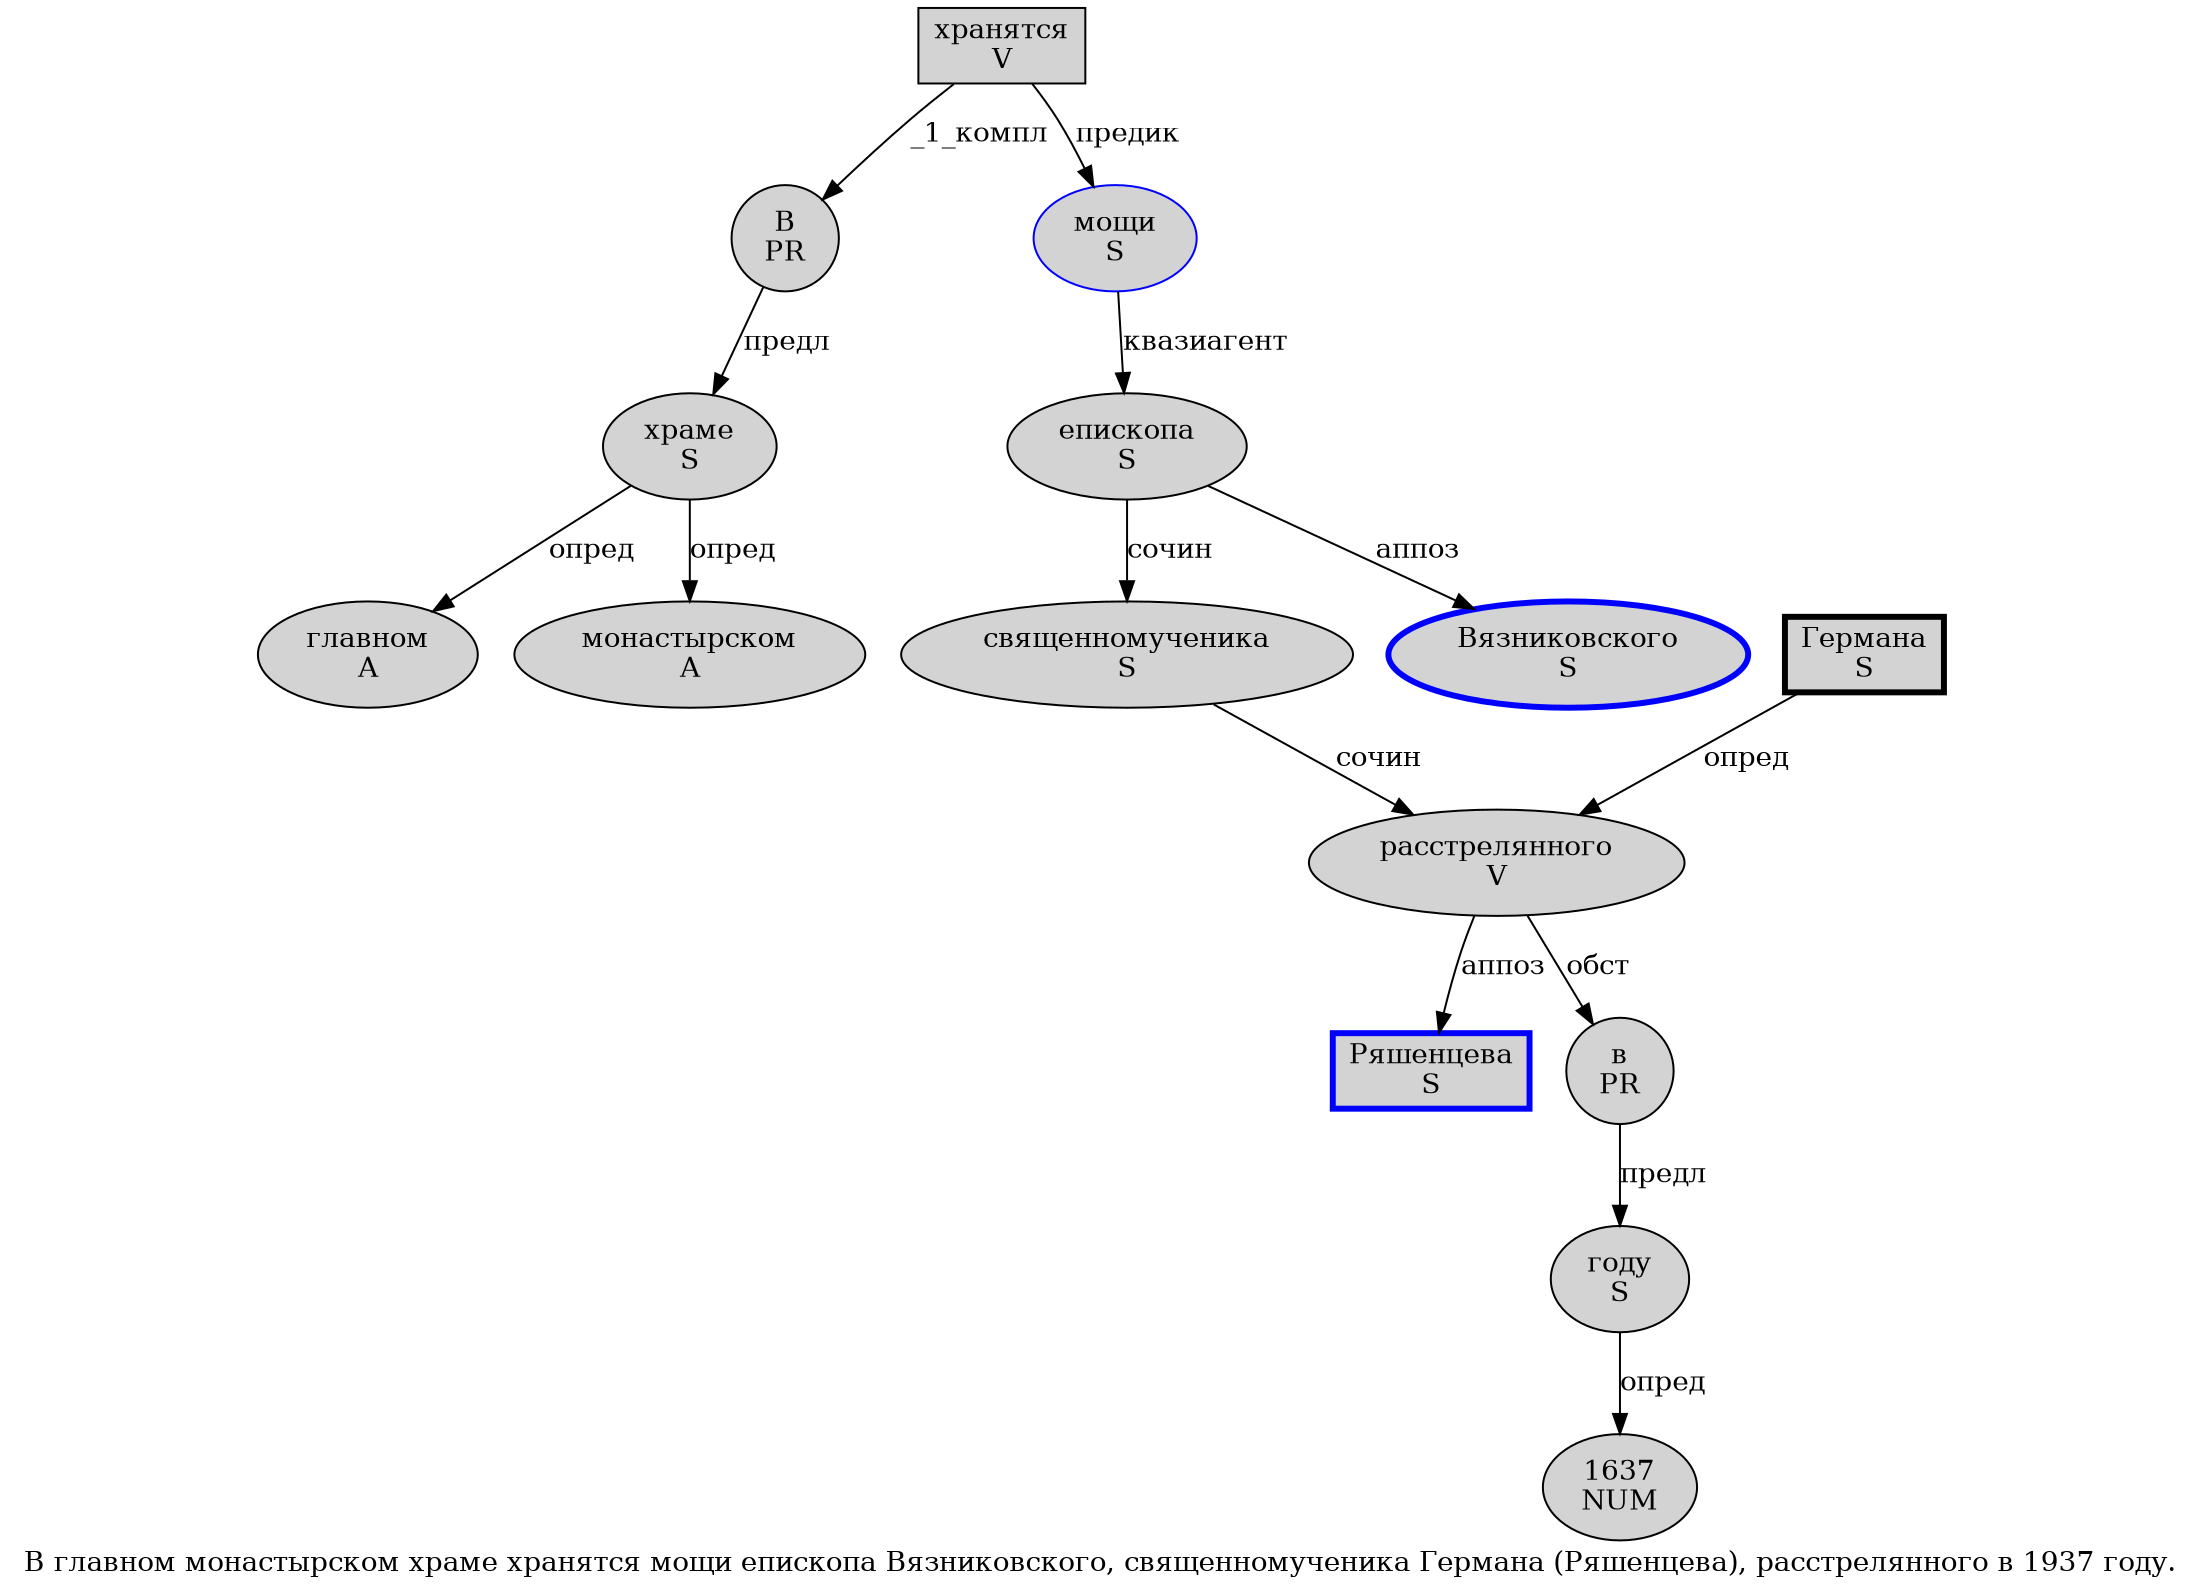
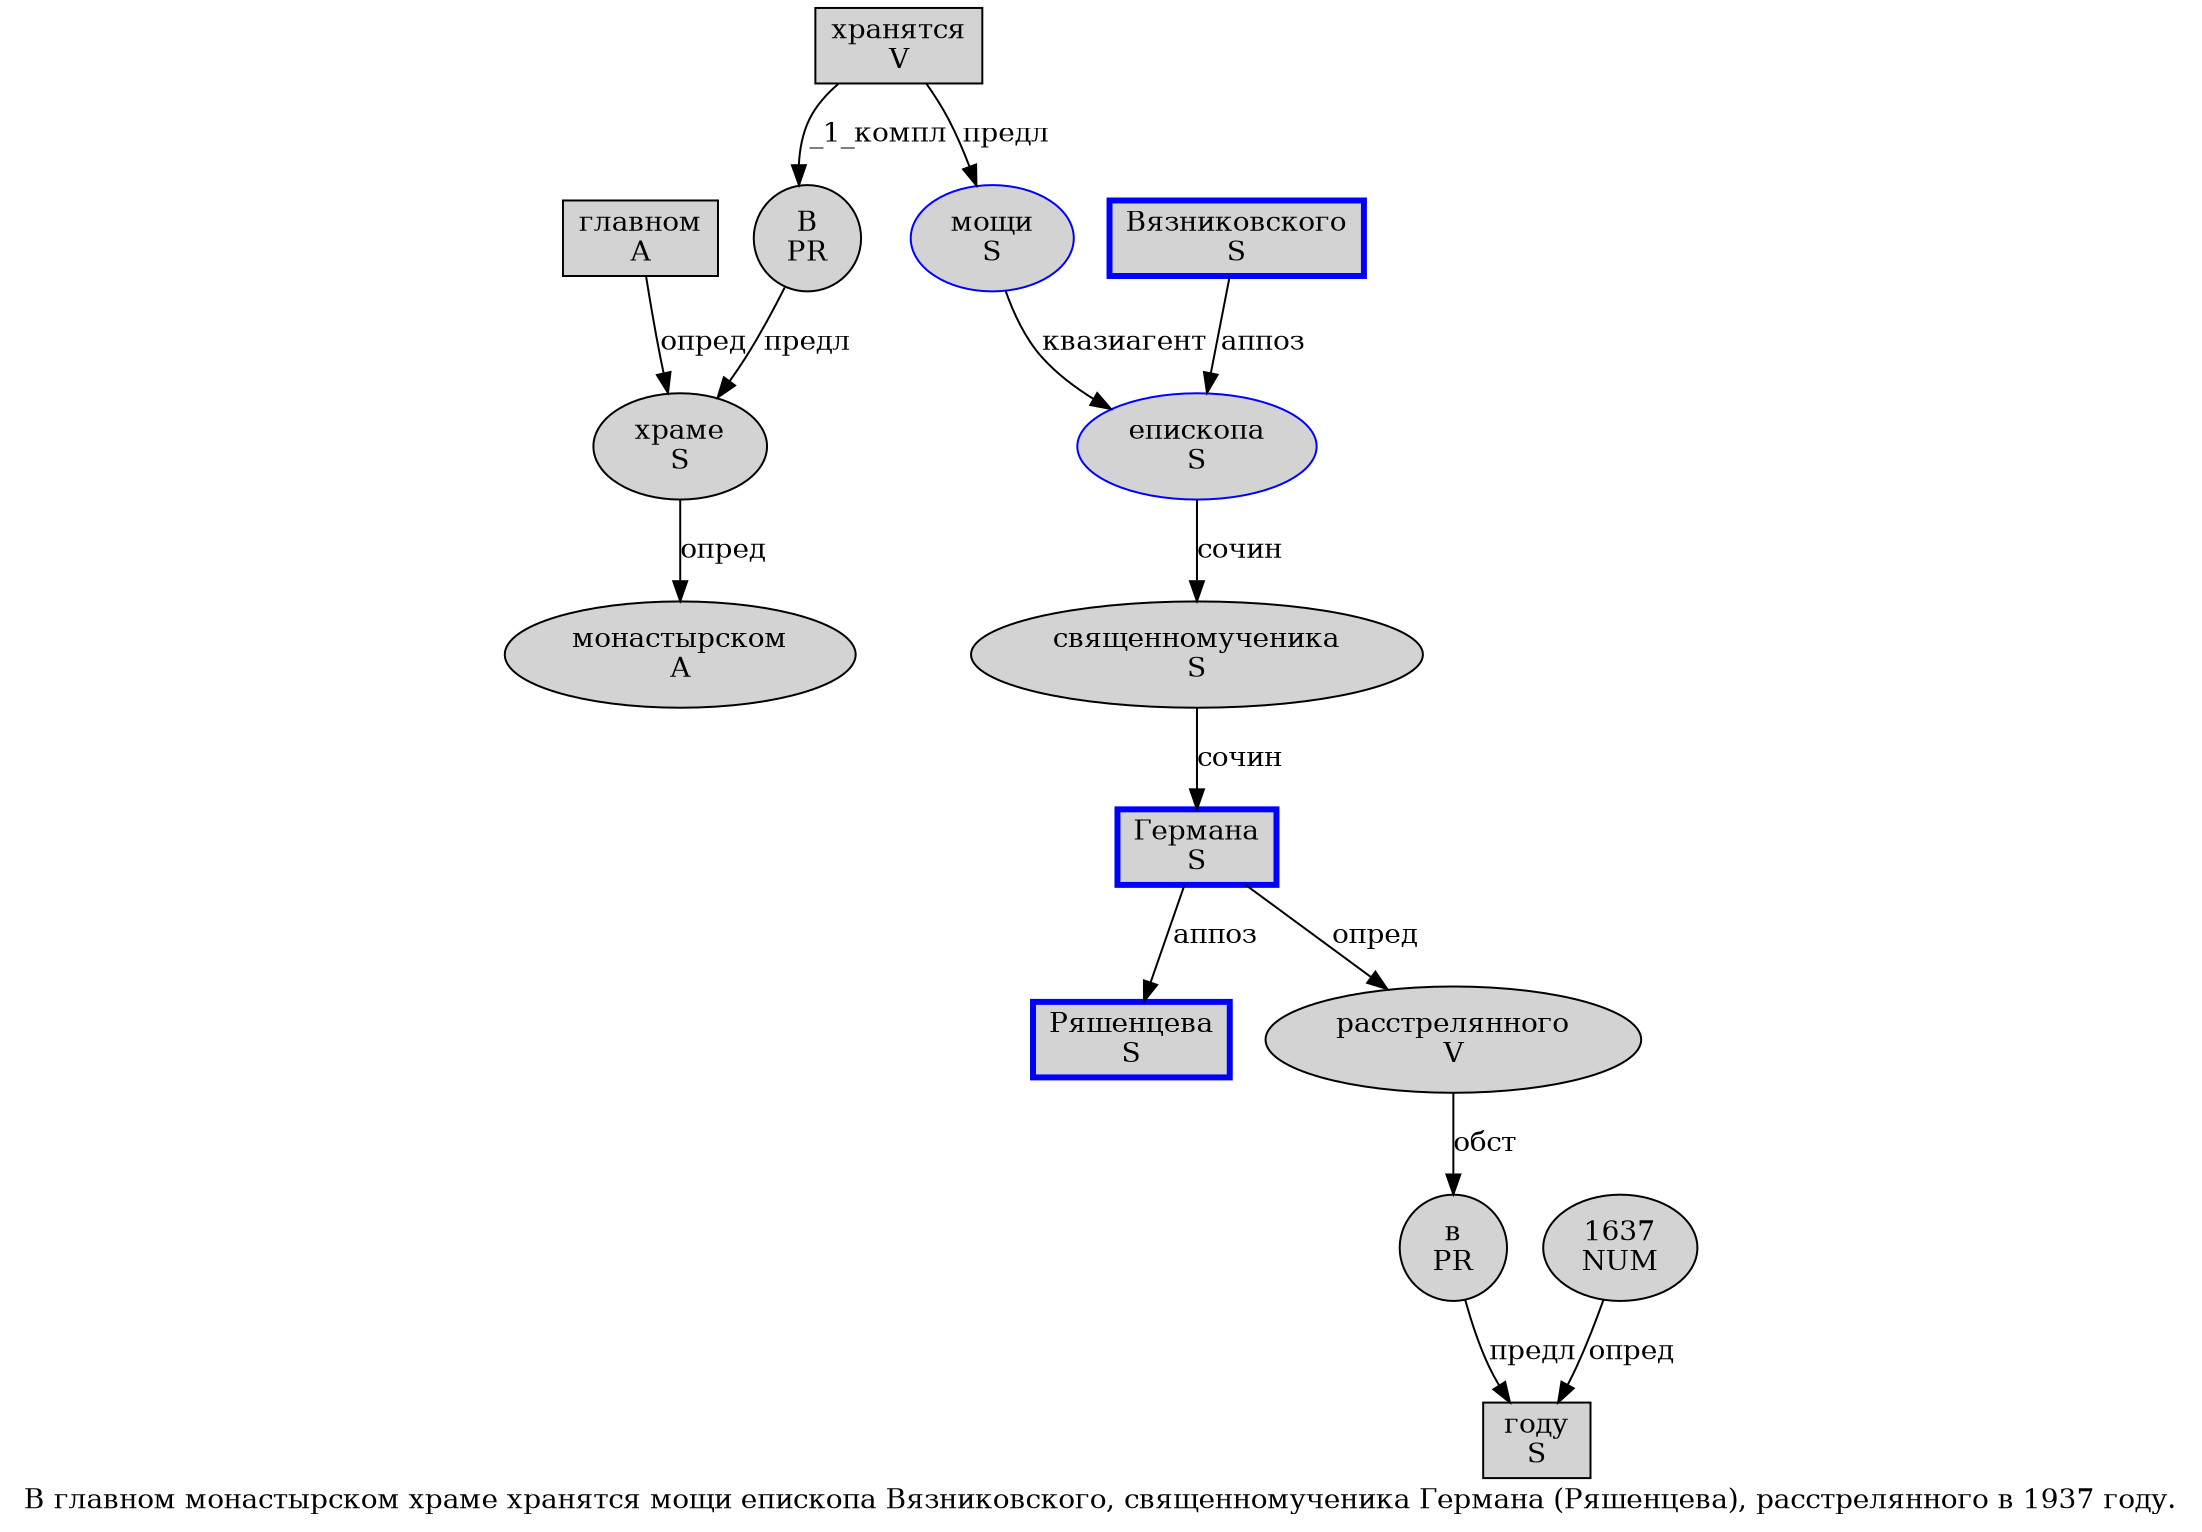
(1128, 134) -> (1006, 134)
(1127, 446) -> (1197, 446)
(540, 543) -> (654, 325)
(1332, 543) -> (1220, 325)
(368, 655) -> (640, 238)
(1568, 655) -> (1237, 238)
(1864, 655) -> (1197, 847)
(1304, 755) -> (1197, 749)
(1457, 964) -> (1168, 934)
(1620, 1279) -> (1537, 1440)
(1620, 1373) -> (1587, 1343)
